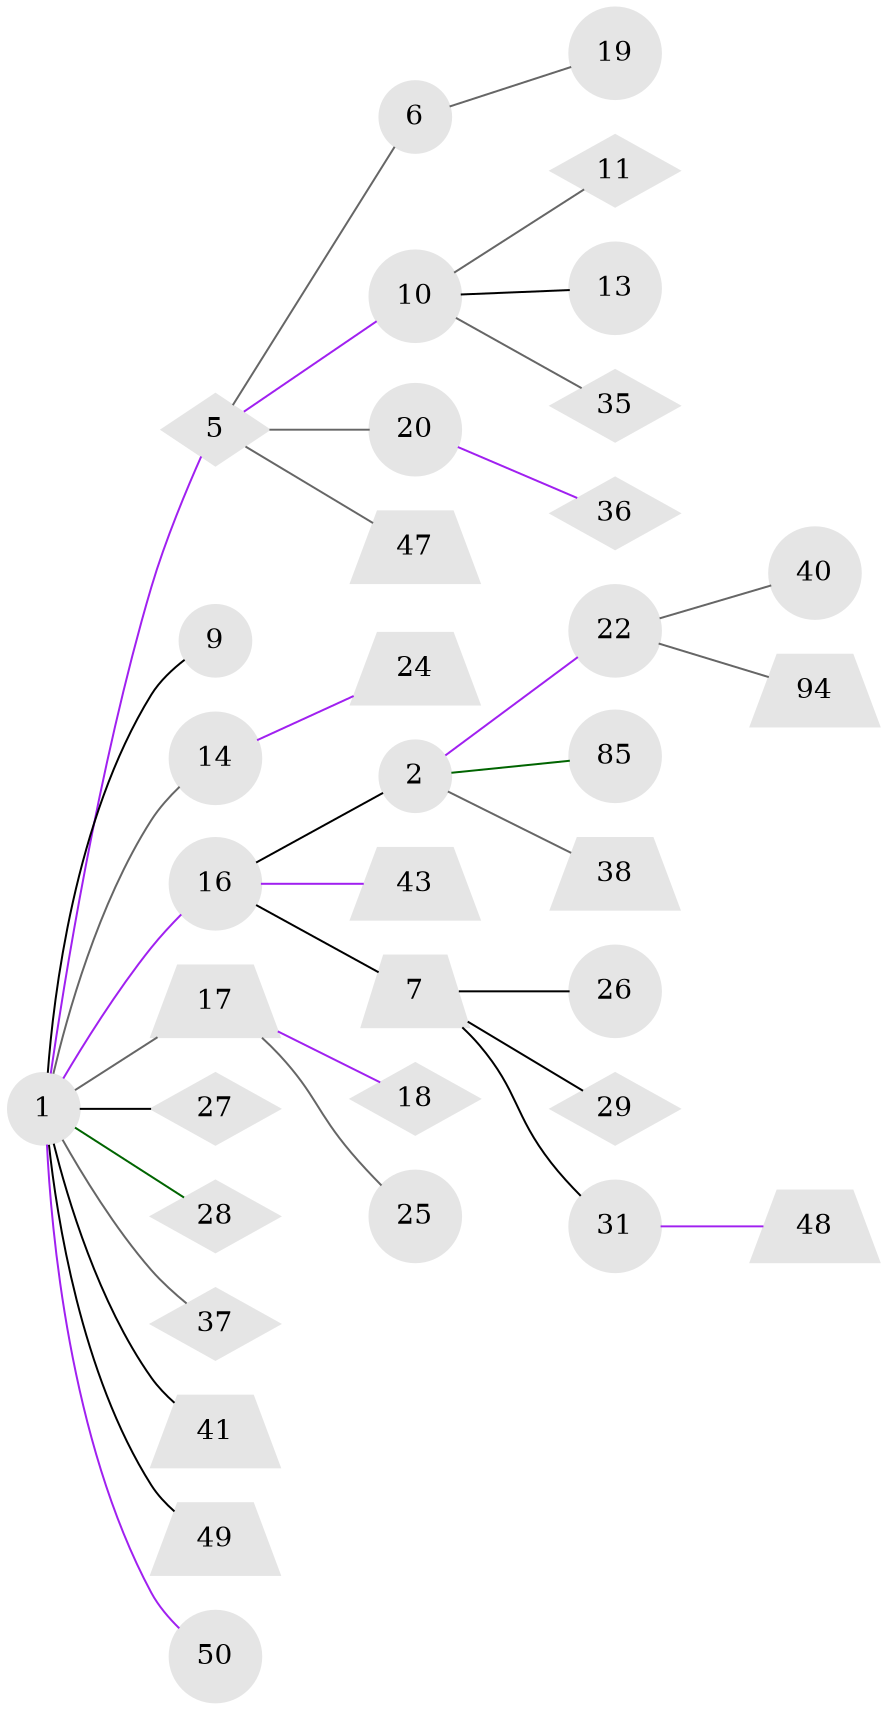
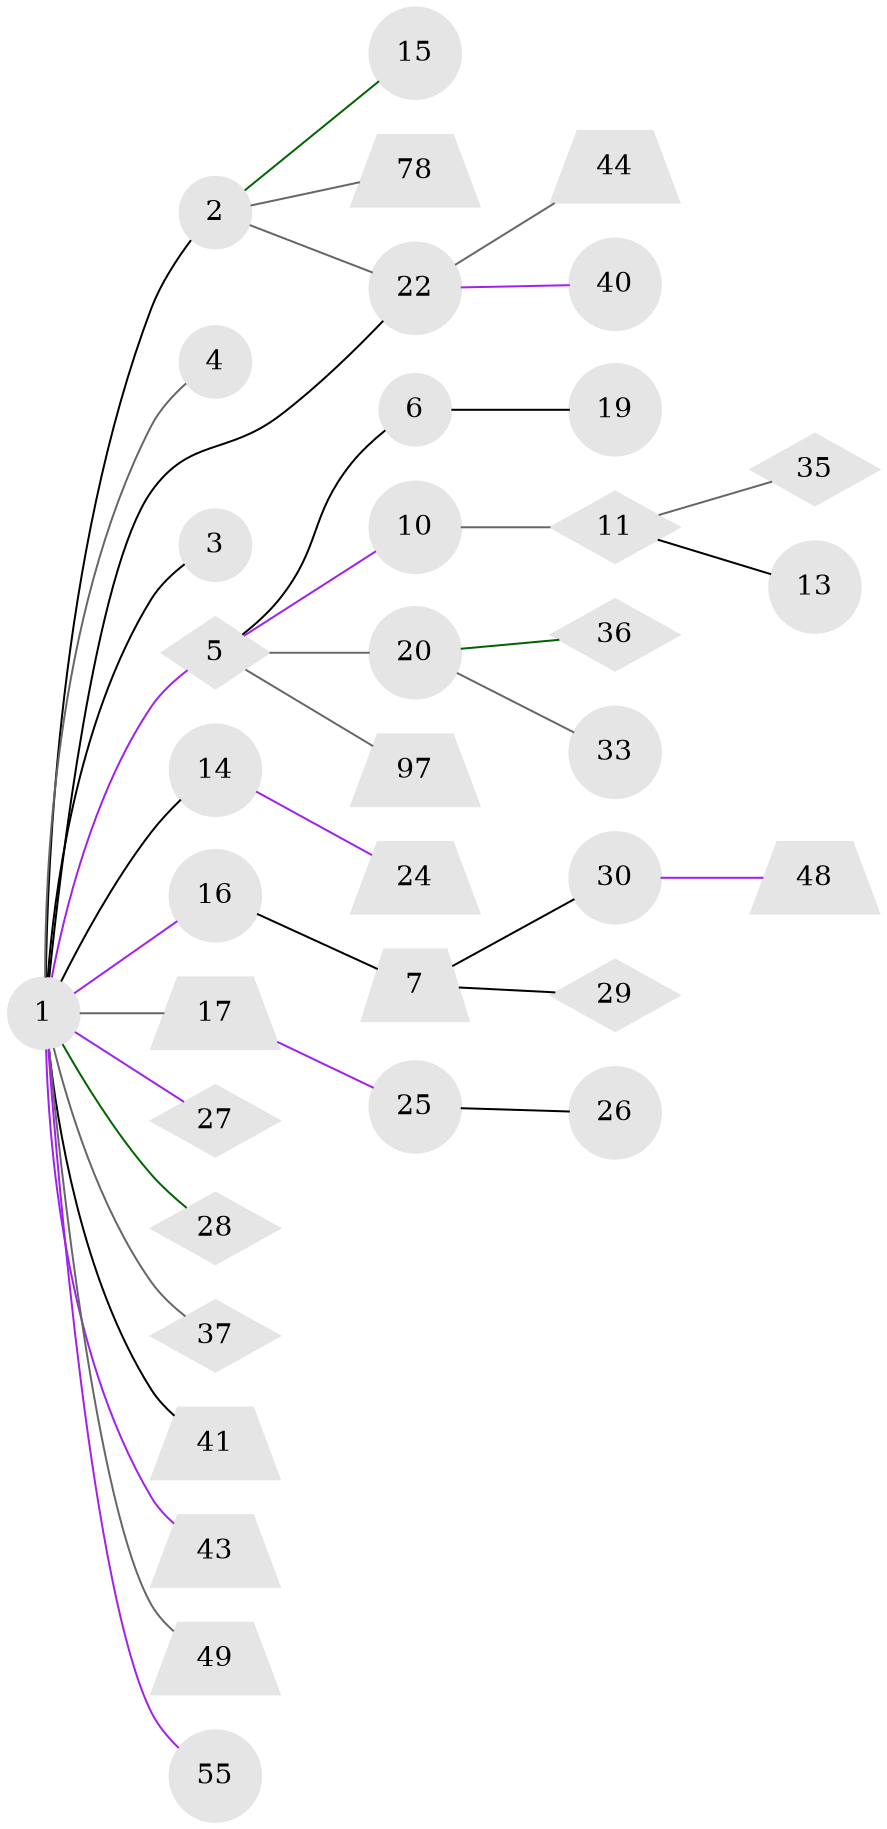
(510, 87) -> (511, 410)
(314, 276) -> (315, 533)
(515, 292) -> (714, 557)
(519, 353) -> (715, 498)
none -> (215, 362)
(518, 473) -> (510, 644)
(415, 547) -> (415, 770)
none -> (113, 587)
(715, 602) -> (515, 286)
(215, 641) -> (215, 545)
(815, 691) -> (615, 167)
(512, 706) -> (311, 249)
none -> (615, 752)
(615, 756) -> (415, 53)
(320, 828) -> (85, 562)
(615, 874) -> (415, 171)
(312, 884) -> (109, 1404)
(100, 923) -> (114, 886)
(514, 991) -> (515, 1110)
(415, 1099) -> none
(115, 1109) -> (130, 1067)
(321, 1112) -> (325, 1065)
(615, 1226) -> (615, 878)
(87, 1337) -> (99, 1422)
(215, 1657) -> (215, 1776)
